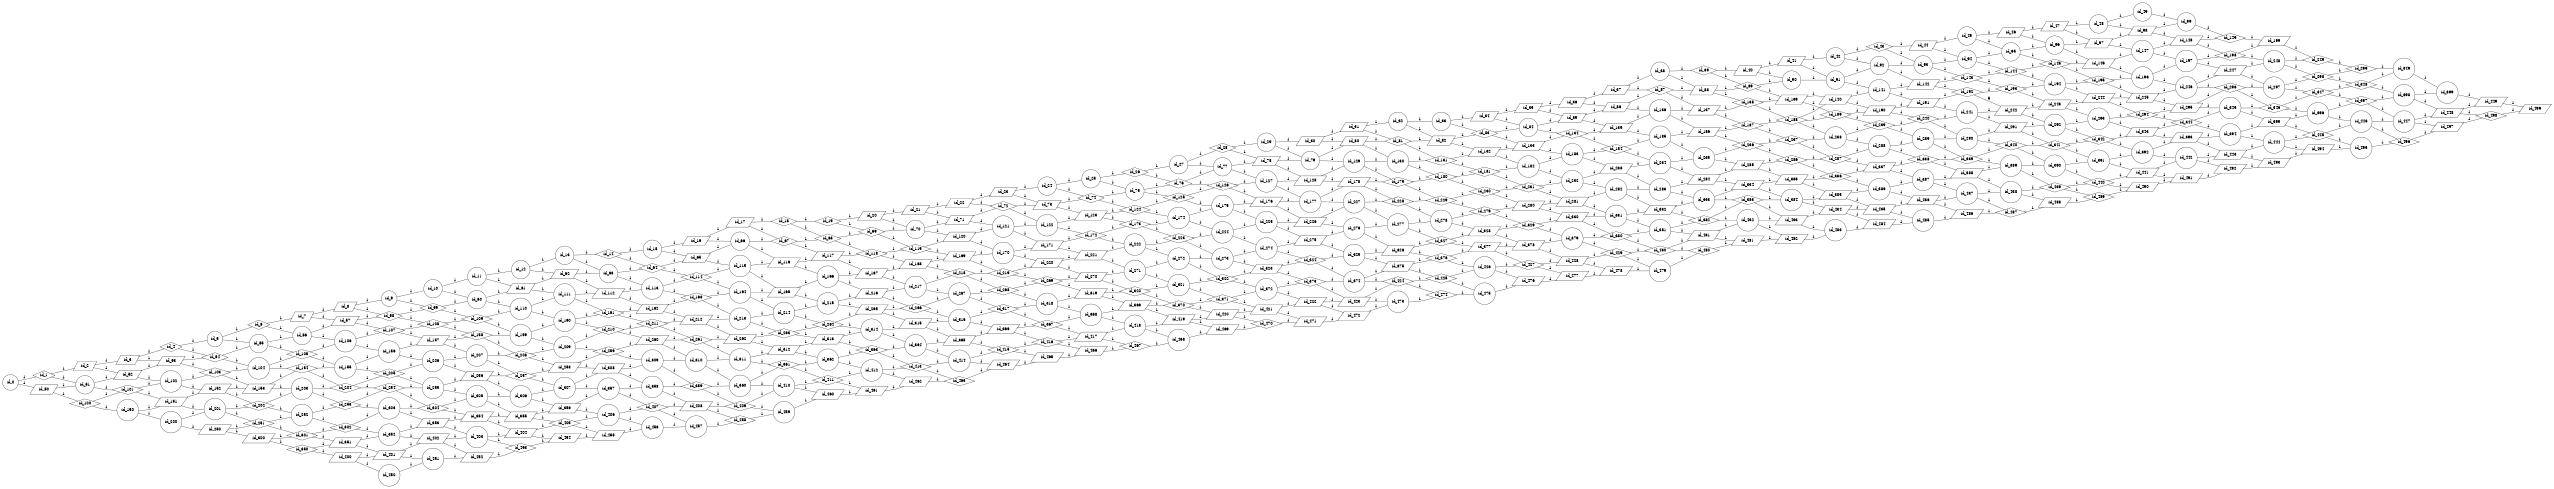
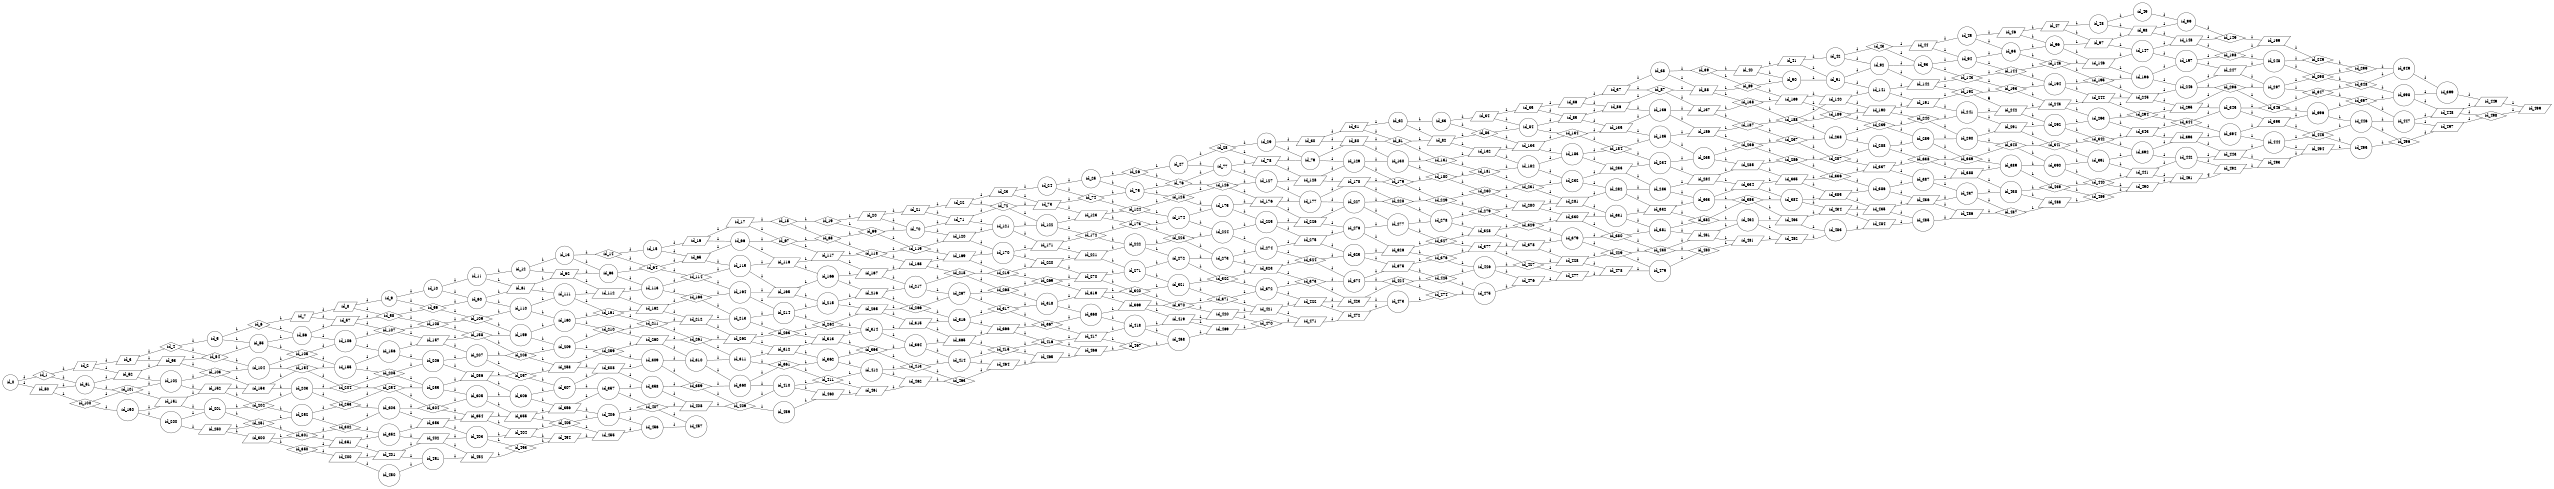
(2208, 176) -> (2208, 176)
(740, 420) -> none
